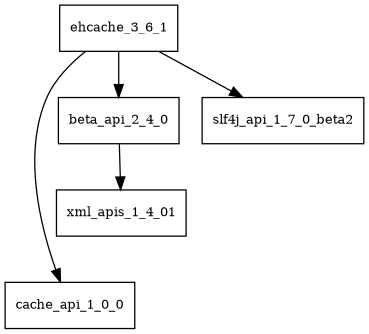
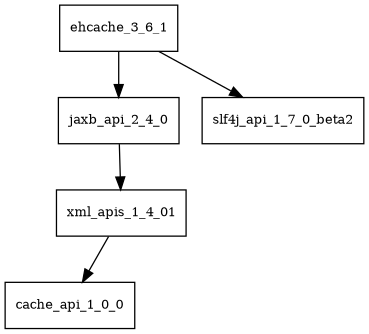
(119, 121) -> (119, 121)
(35, 154) -> (99, 254)
